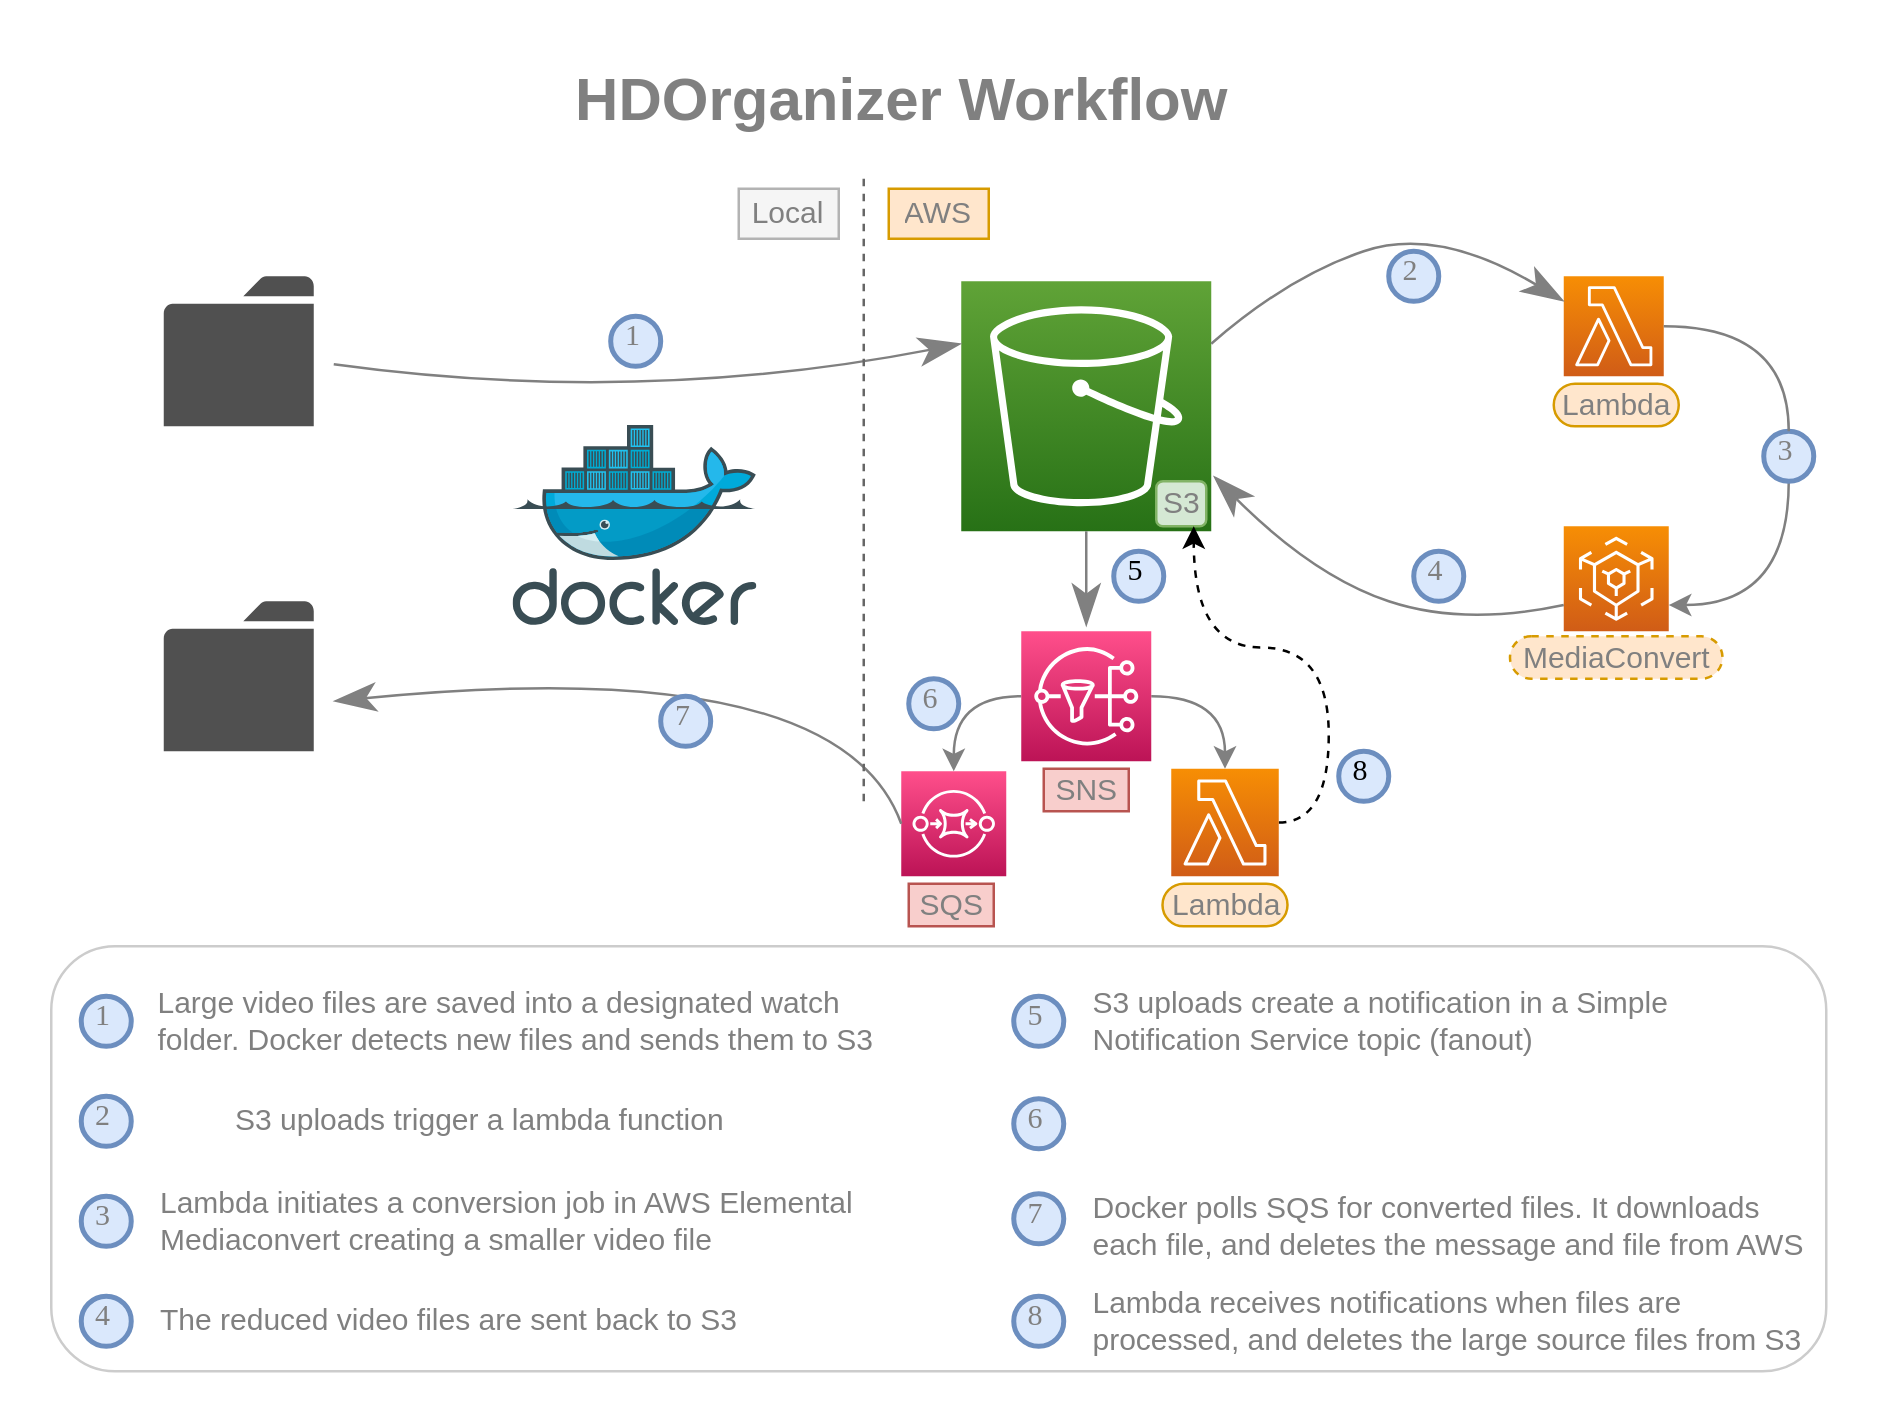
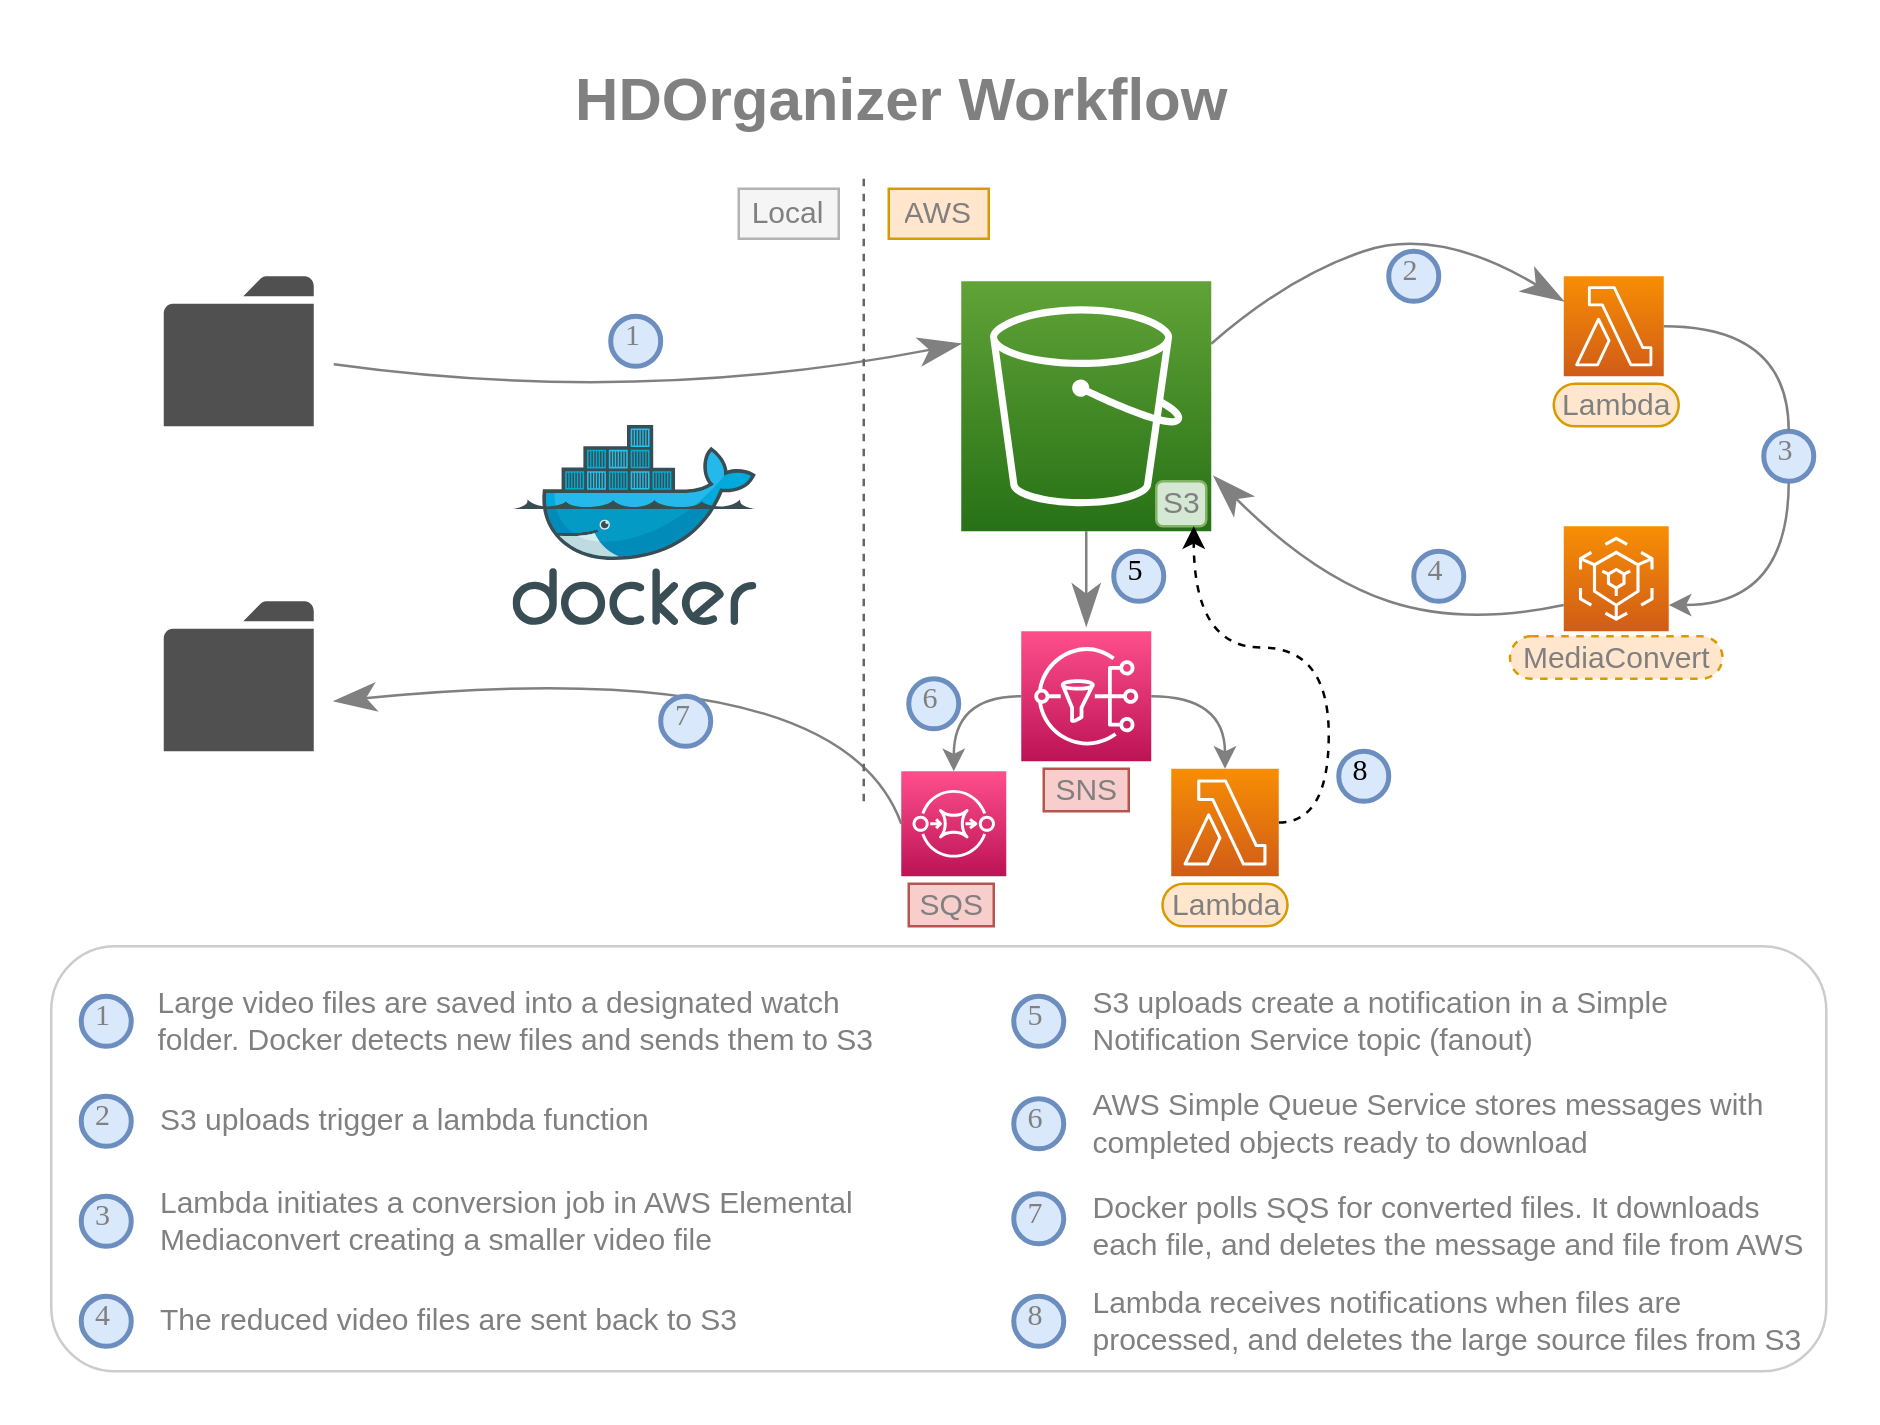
(594, 1121) -> (519, 1121)
none -> (1451, 1124)
